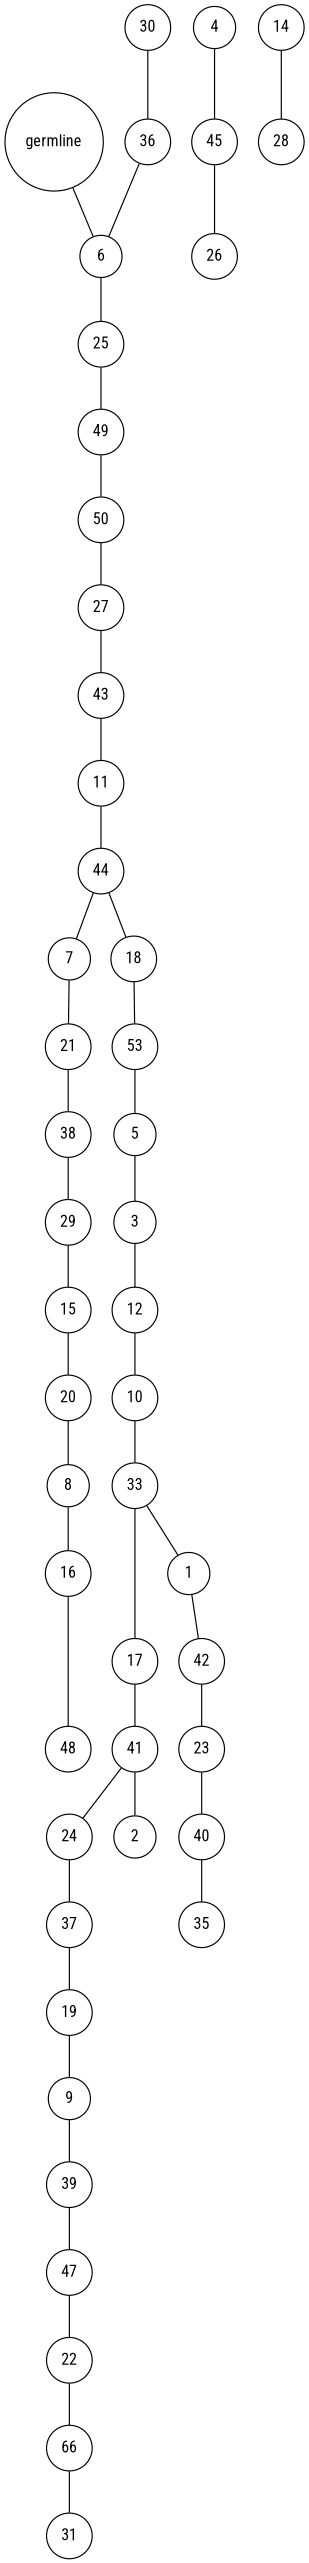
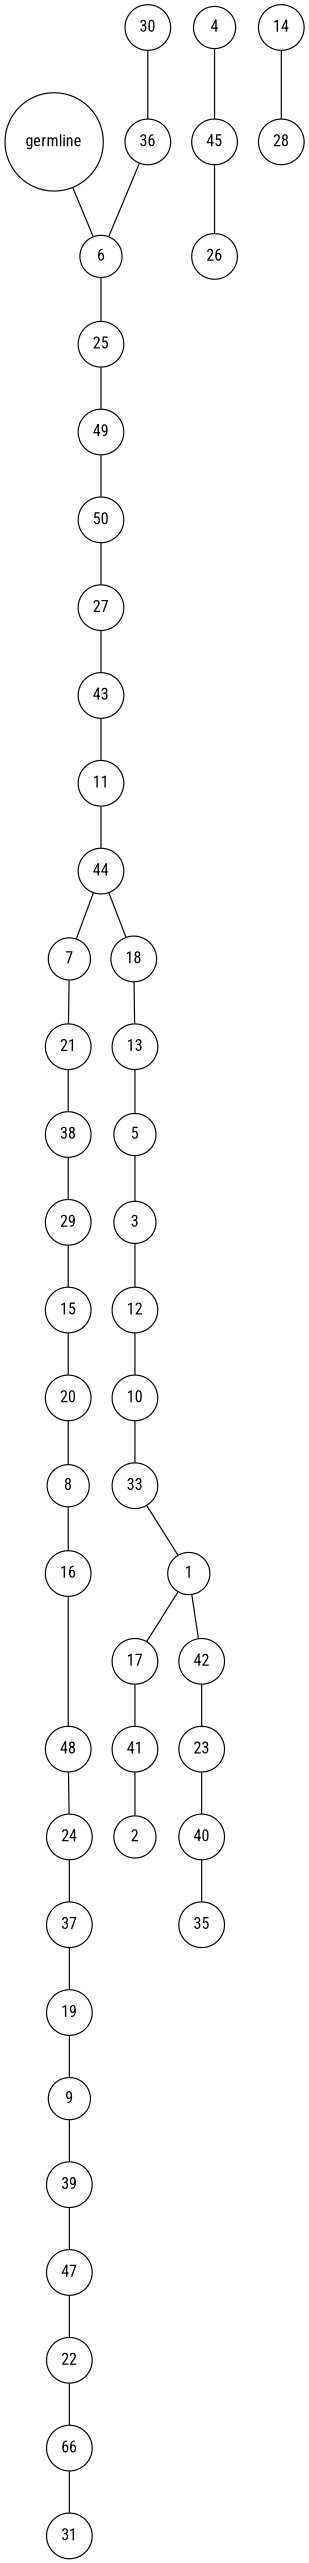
(135, 1047) -> (135, 1047)
(135, 1574) -> (162, 1617)
(102, 1793) -> (69, 1793)
